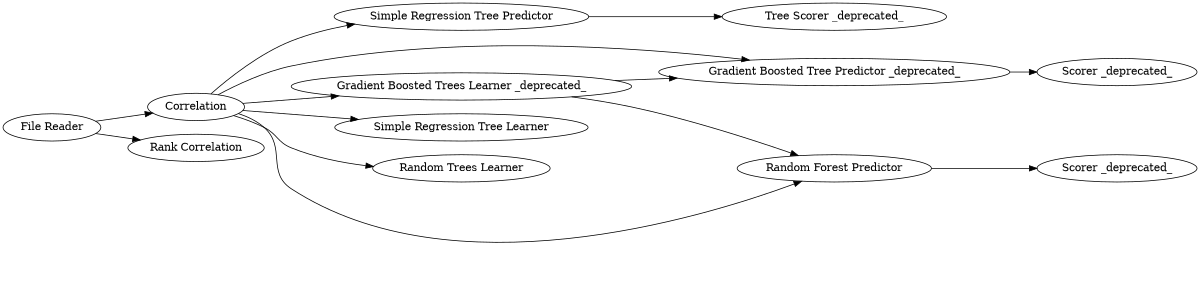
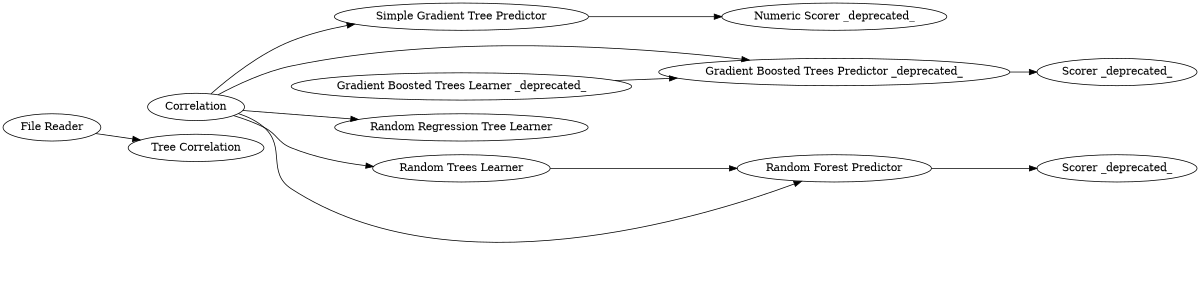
(461, 17) -> (461, 17)
(834, 17) -> (834, 17)
(834, 72) -> (834, 72)
(287, 100) -> none
(120, 118) -> none
(683, 119) -> (640, 168)
(461, 127) -> (461, 127)
(196, 148) -> (196, 148)
